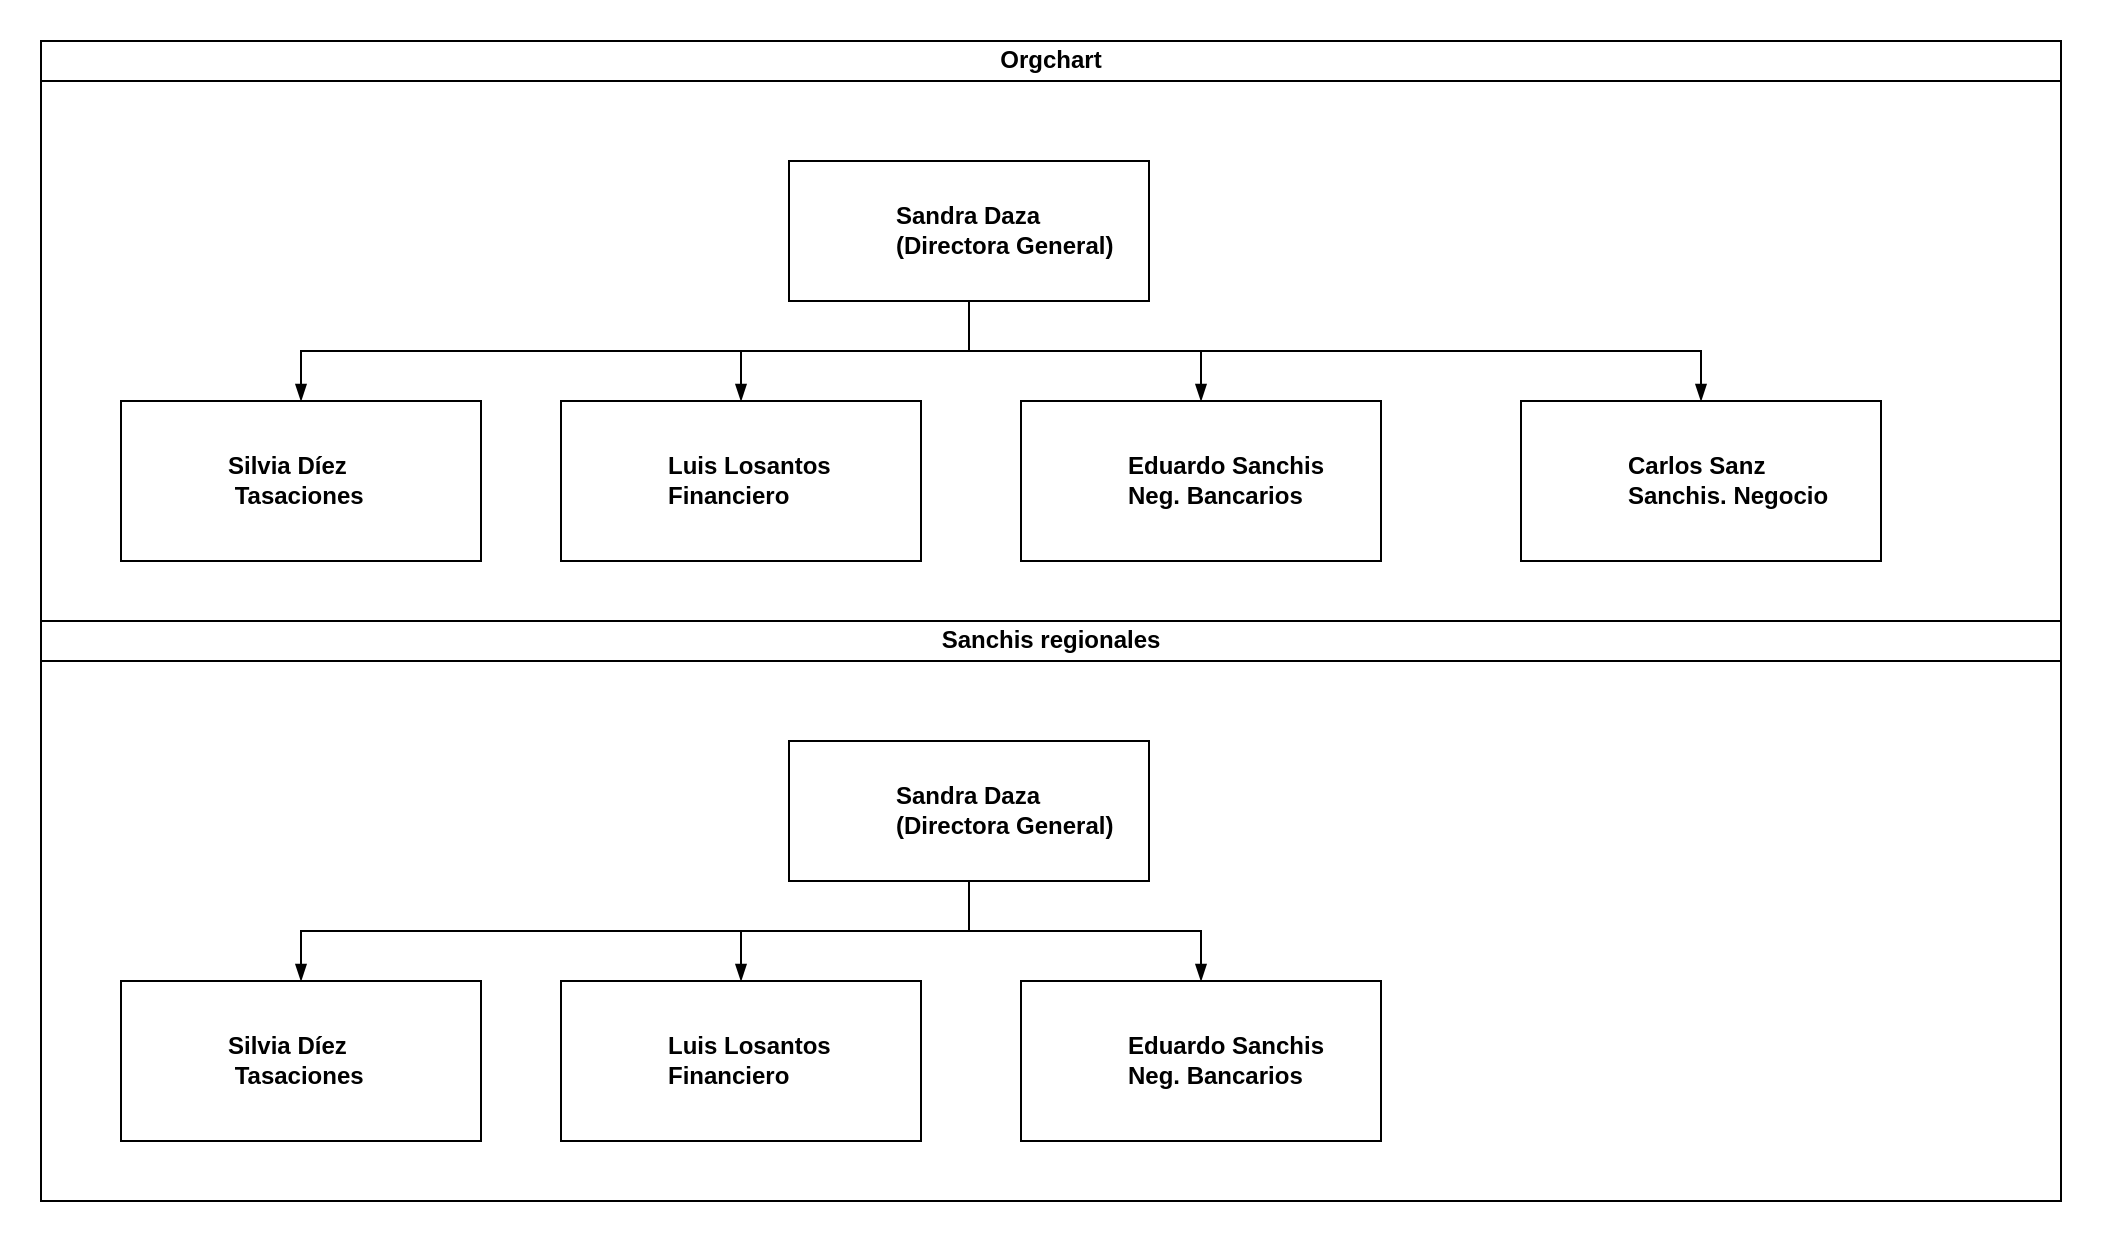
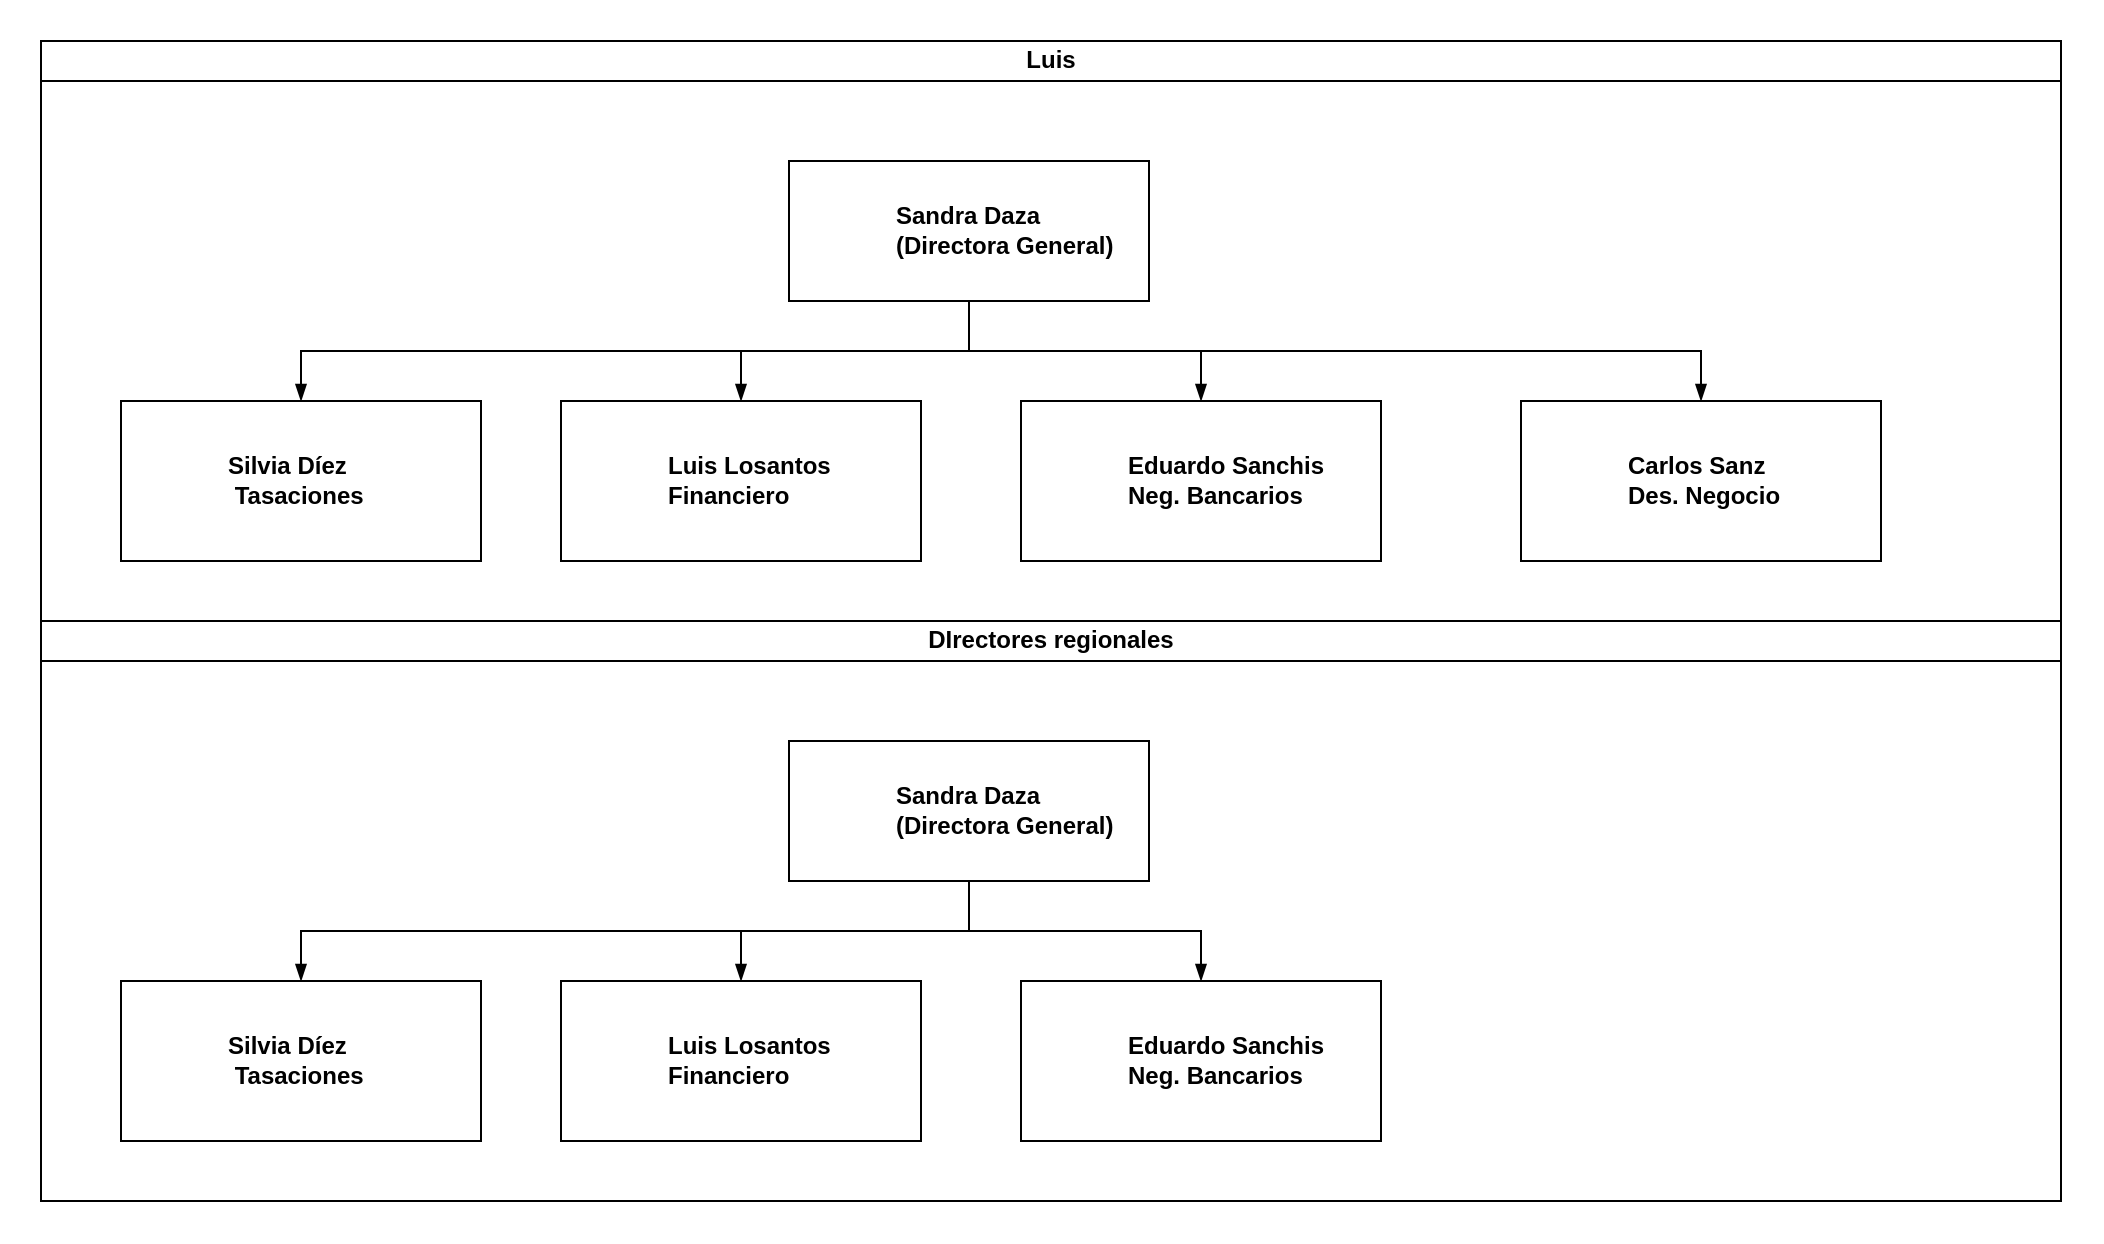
(1052, 61) -> (1052, 61)
(1724, 481) -> (1700, 481)
(1052, 641) -> (1052, 641)
